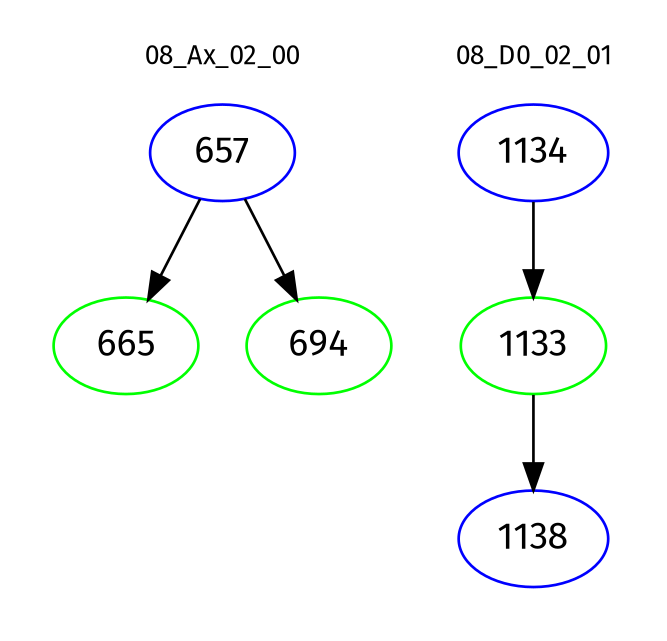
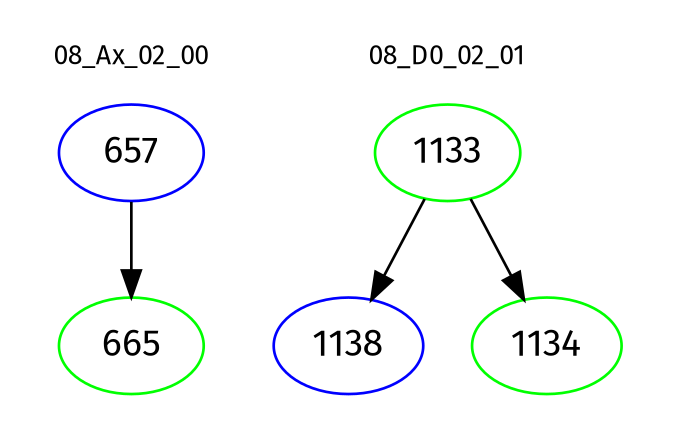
(533, 153) -> (547, 346)
(533, 236) -> (491, 237)
(319, 346) -> none
